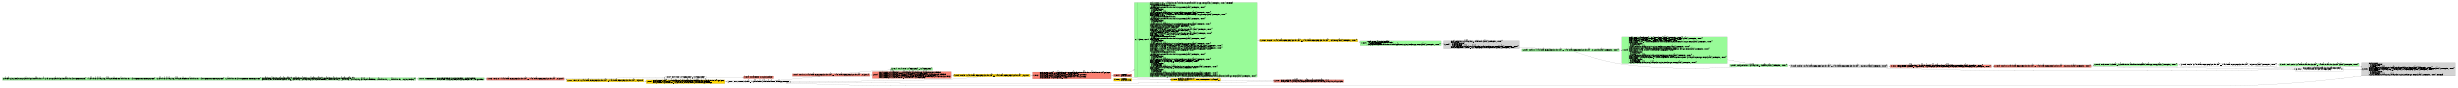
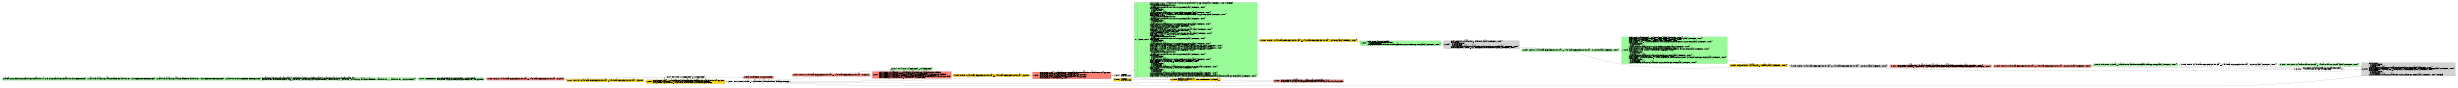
(1759, 65) -> (1759, 65)
(1123, 75) -> (1123, 75)
